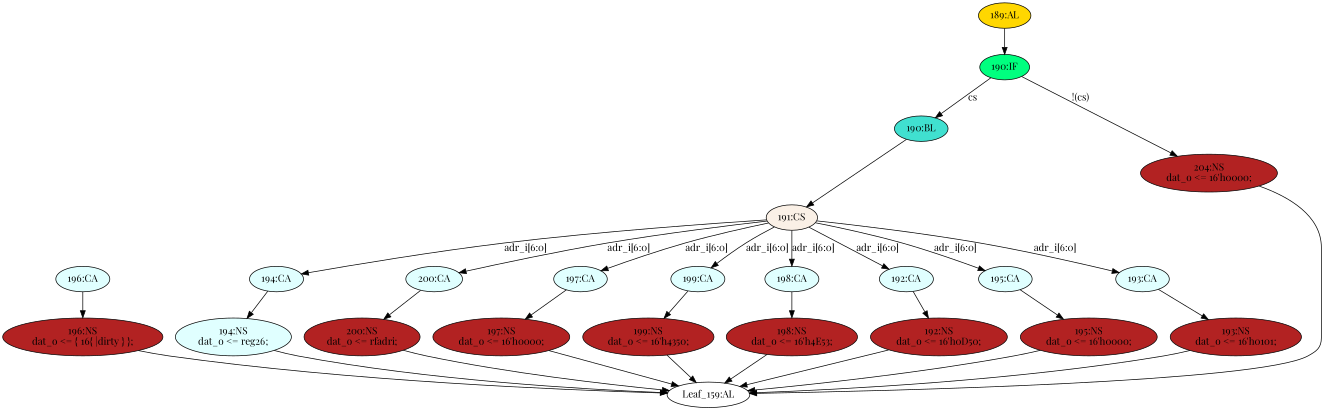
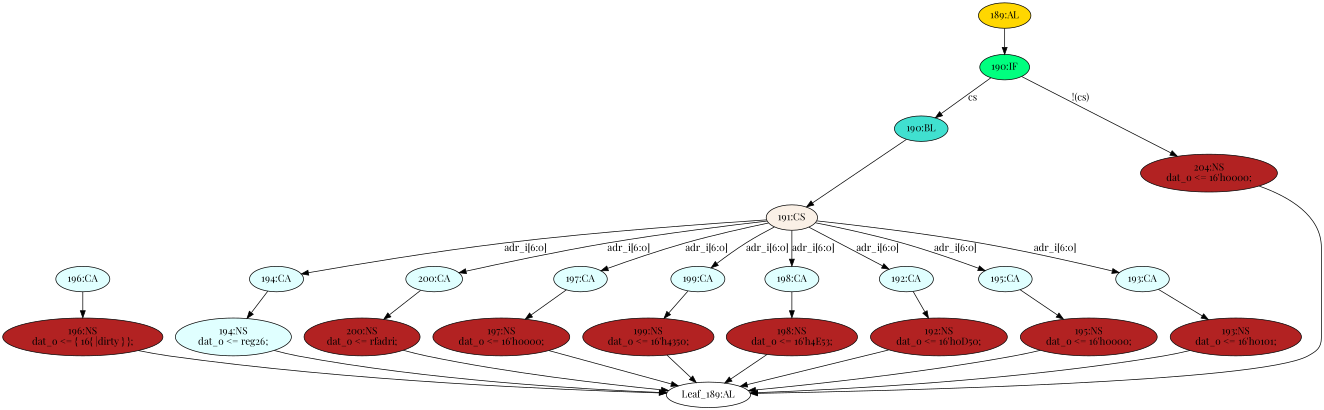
(708, 395) -> (708, 395)
